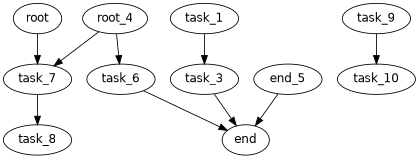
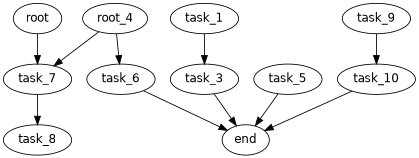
(288, 79) -> (288, 79)
none -> (312, 109)
